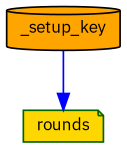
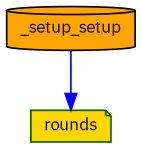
(63, 28) -> (71, 28)
